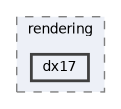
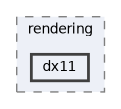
(60, 68) -> (60, 68)
